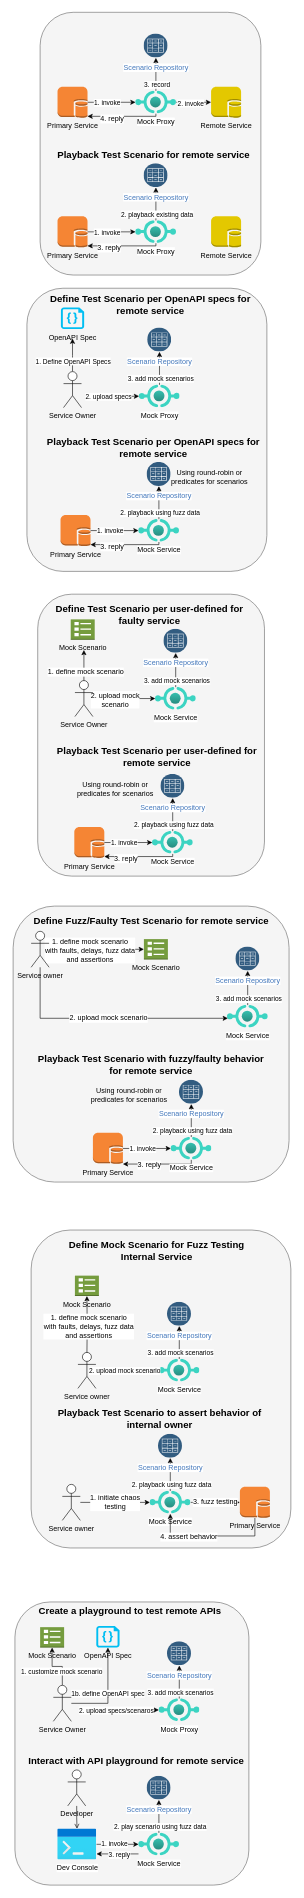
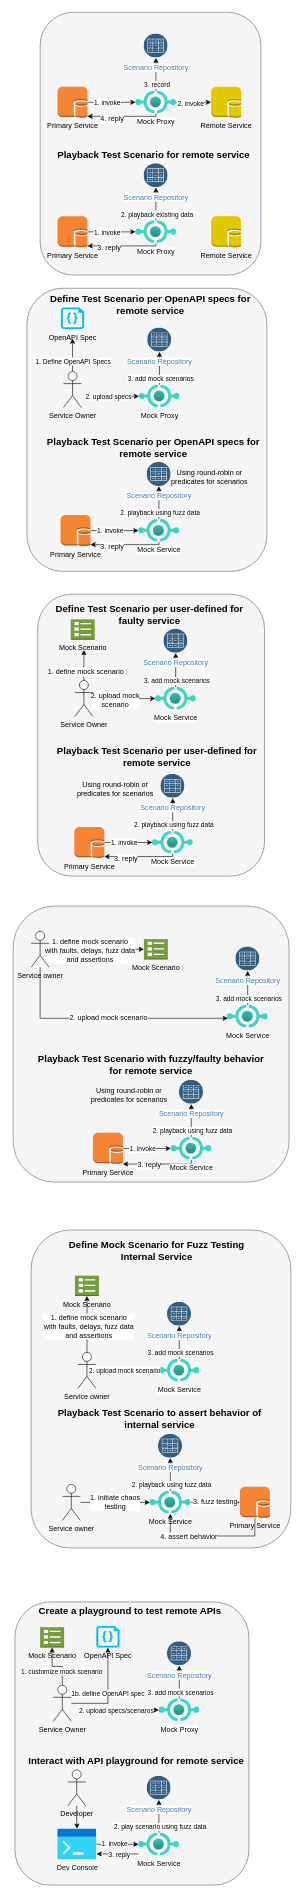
(151, 921) -> none
(160, 1419) -> (160, 1419)
(77, 1825) -> (77, 1823)
